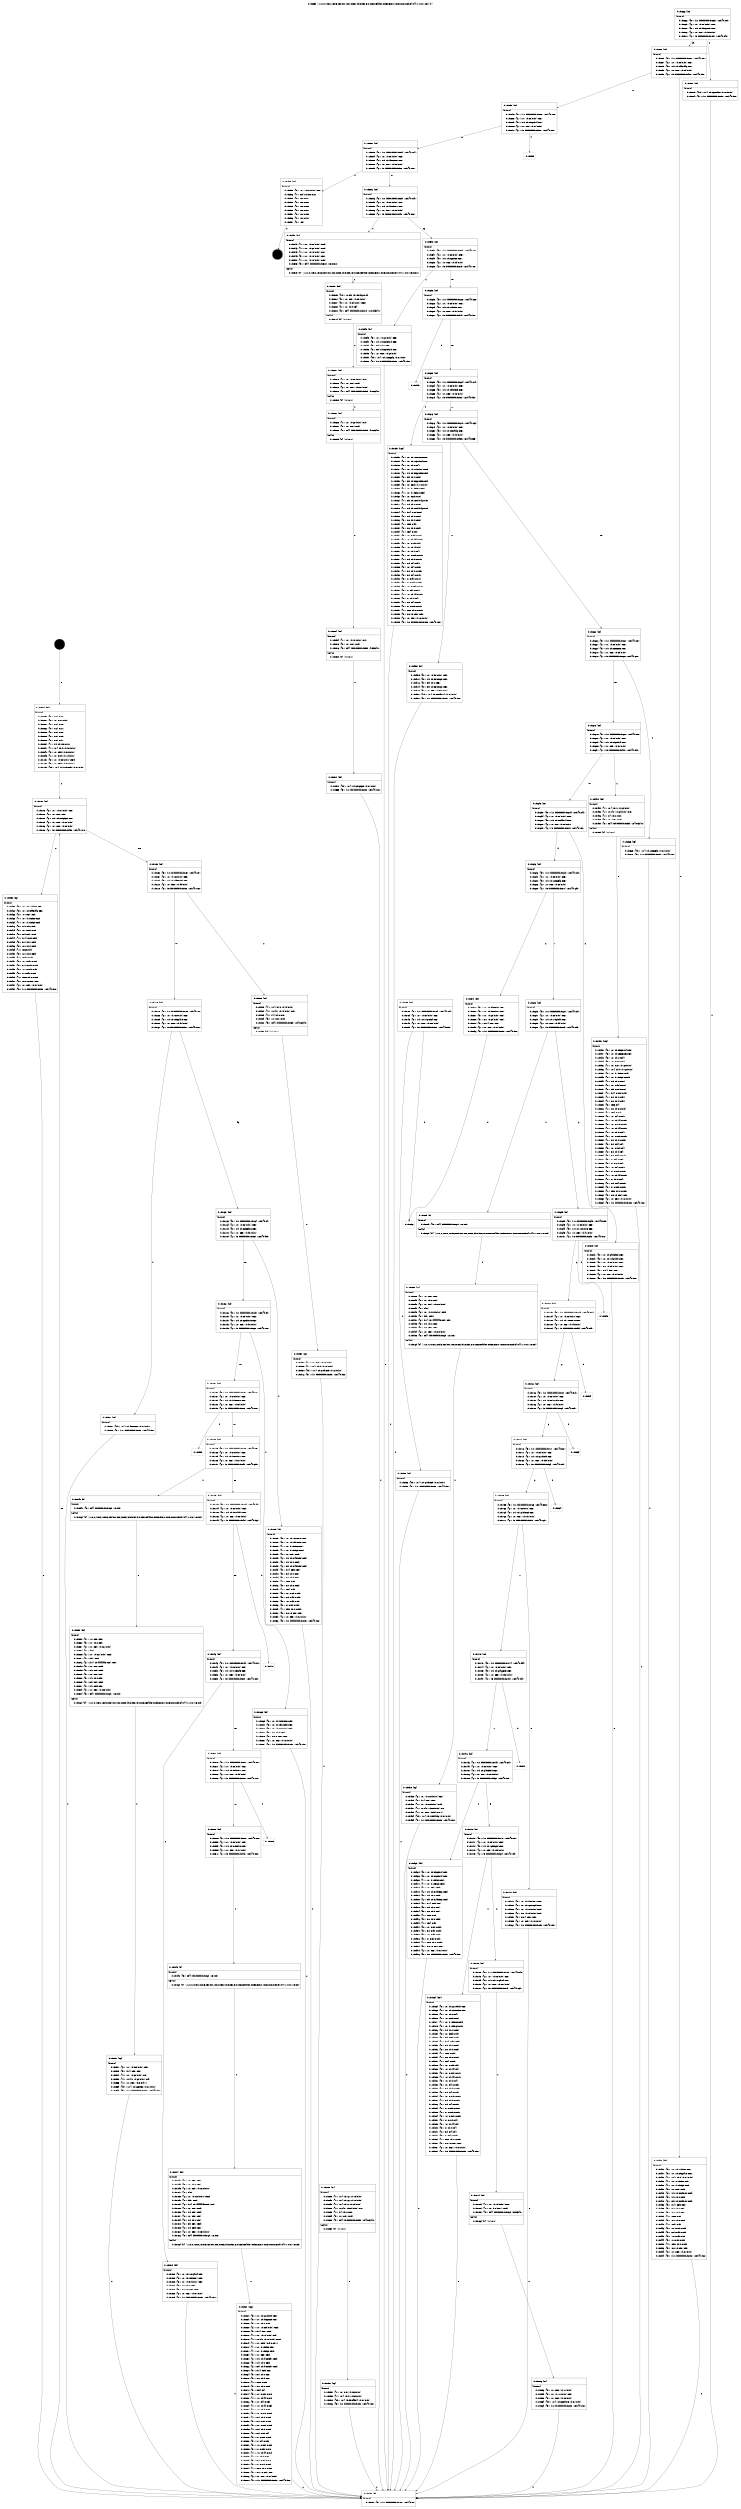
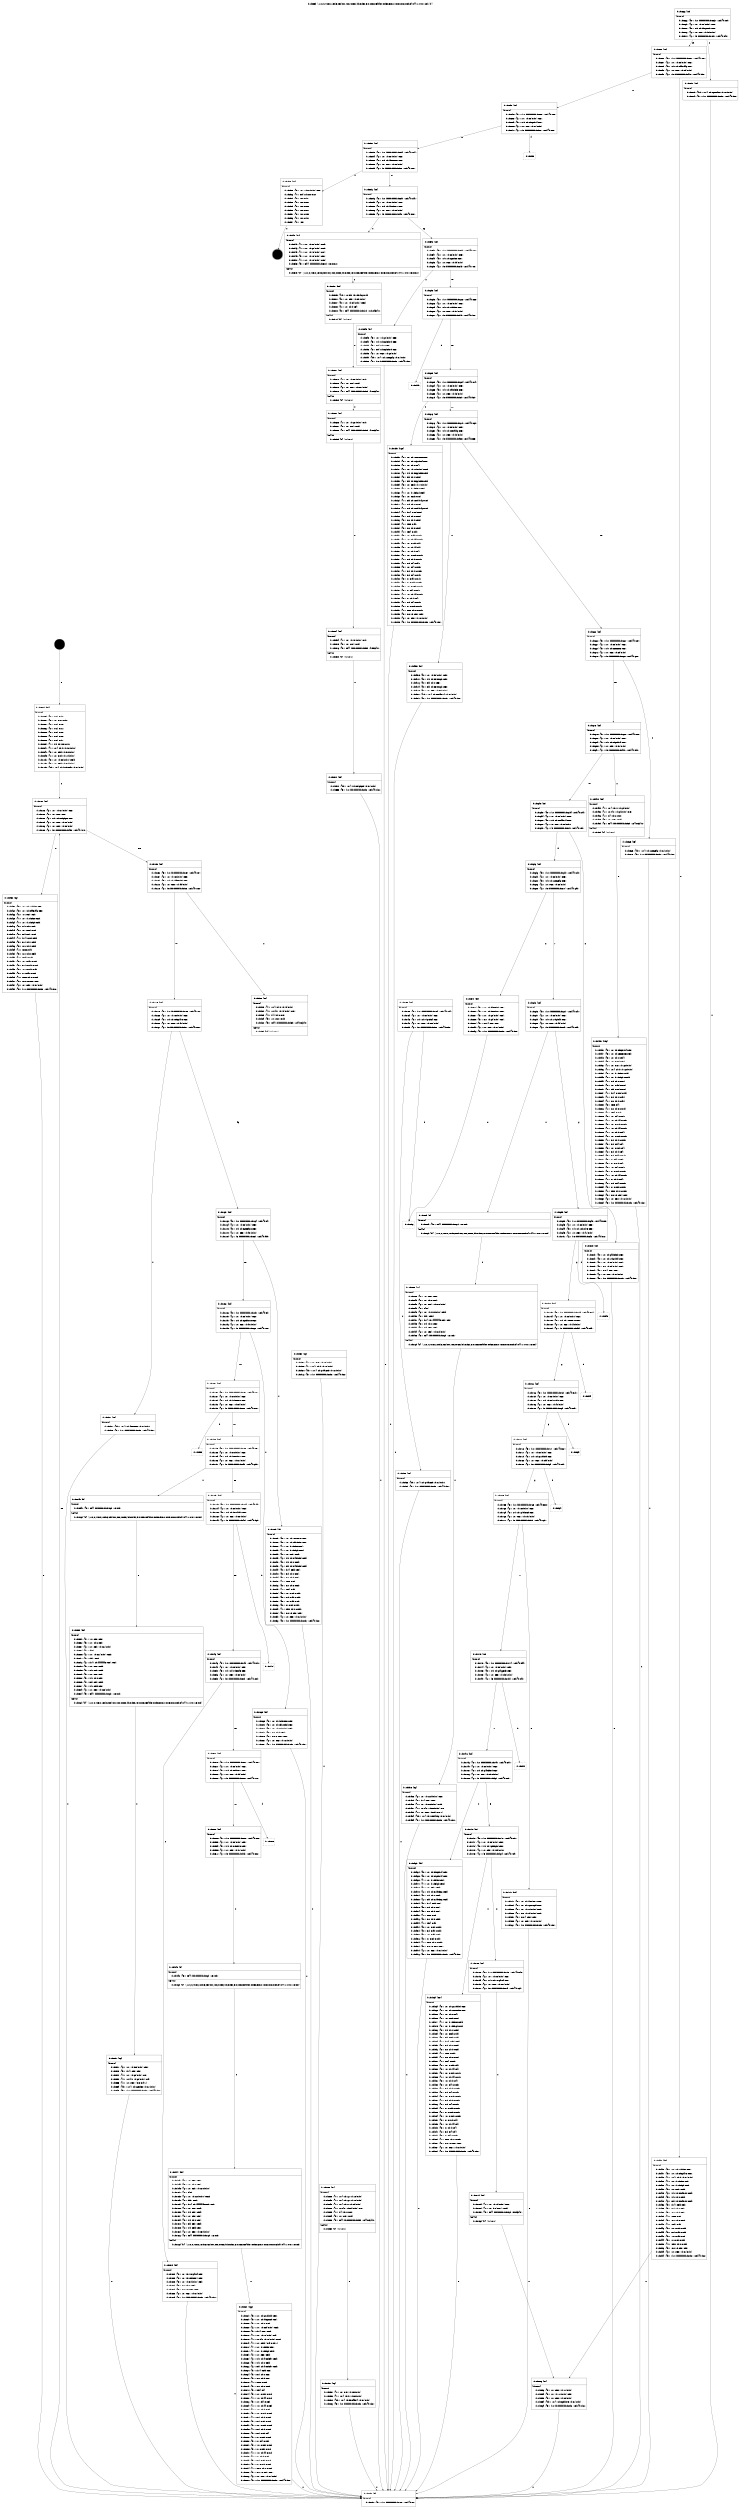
(300, 1193) -> none
(653, 2485) -> (611, 2314)
